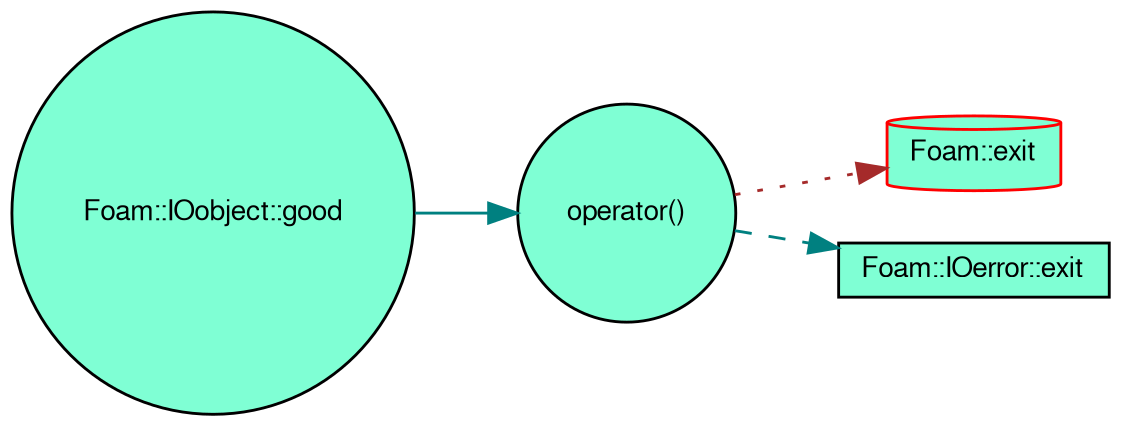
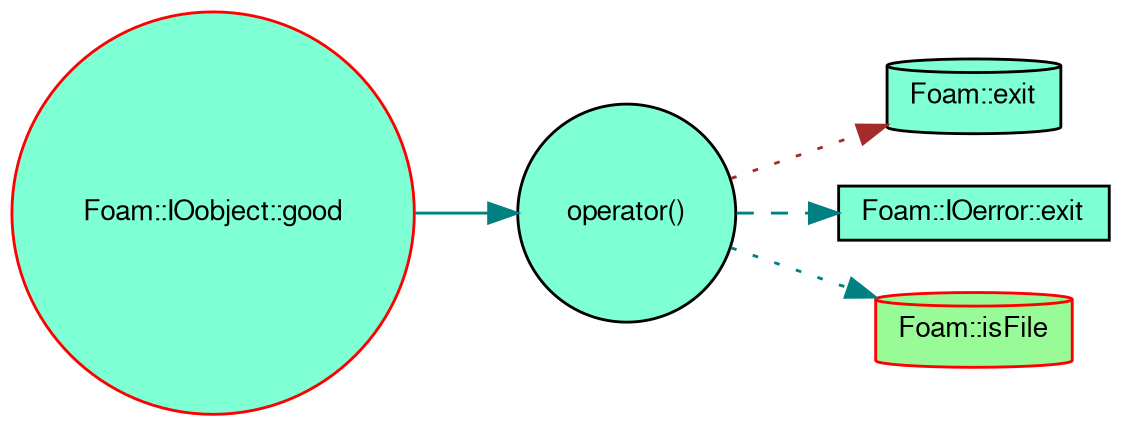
(974, 153) -> (974, 96)
(213, 213) -> (213, 213)
none -> (974, 330)
